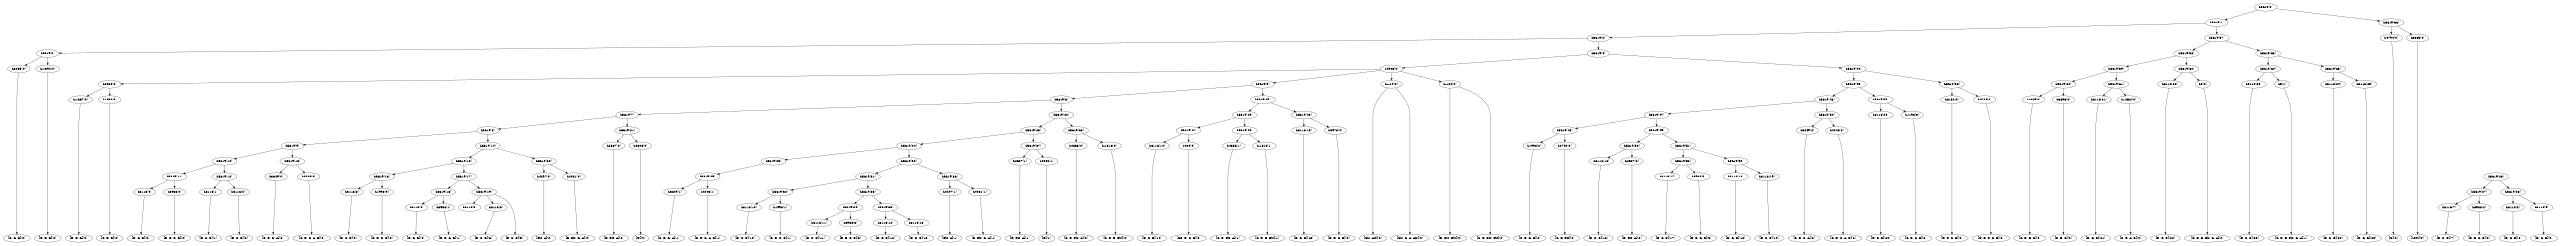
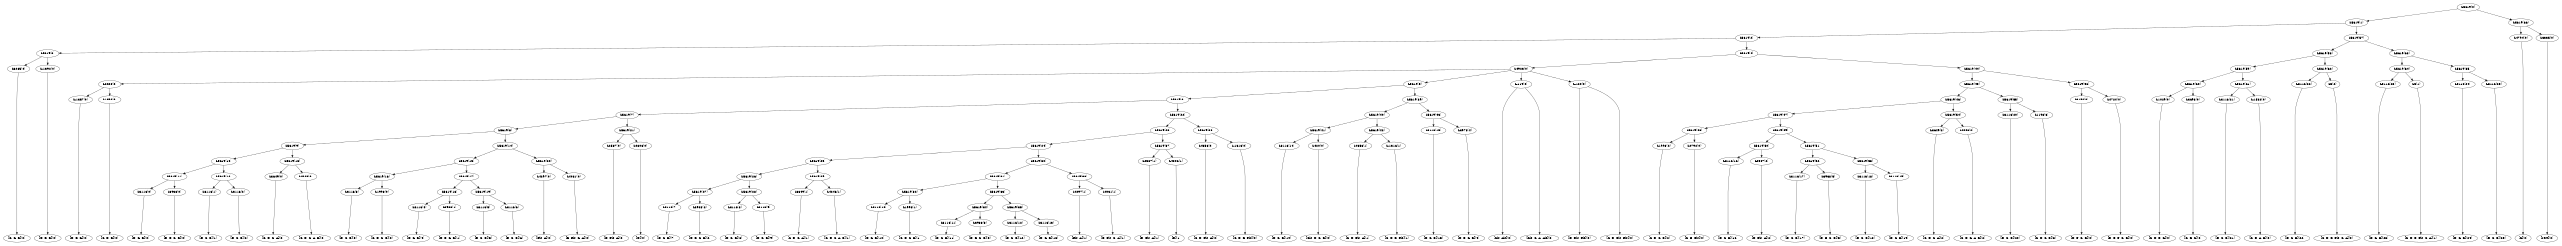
none -> (785, 169)
(512, 209) -> (483, 222)
